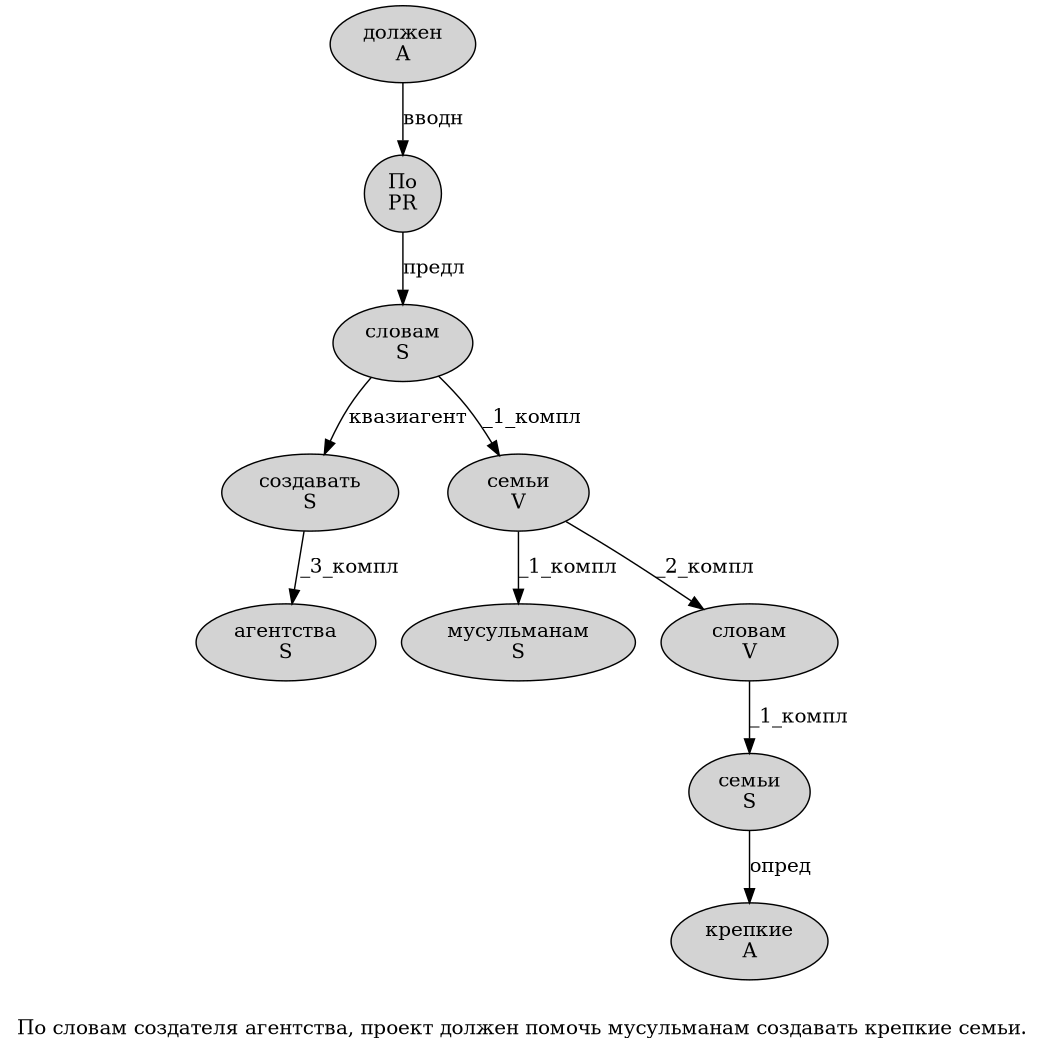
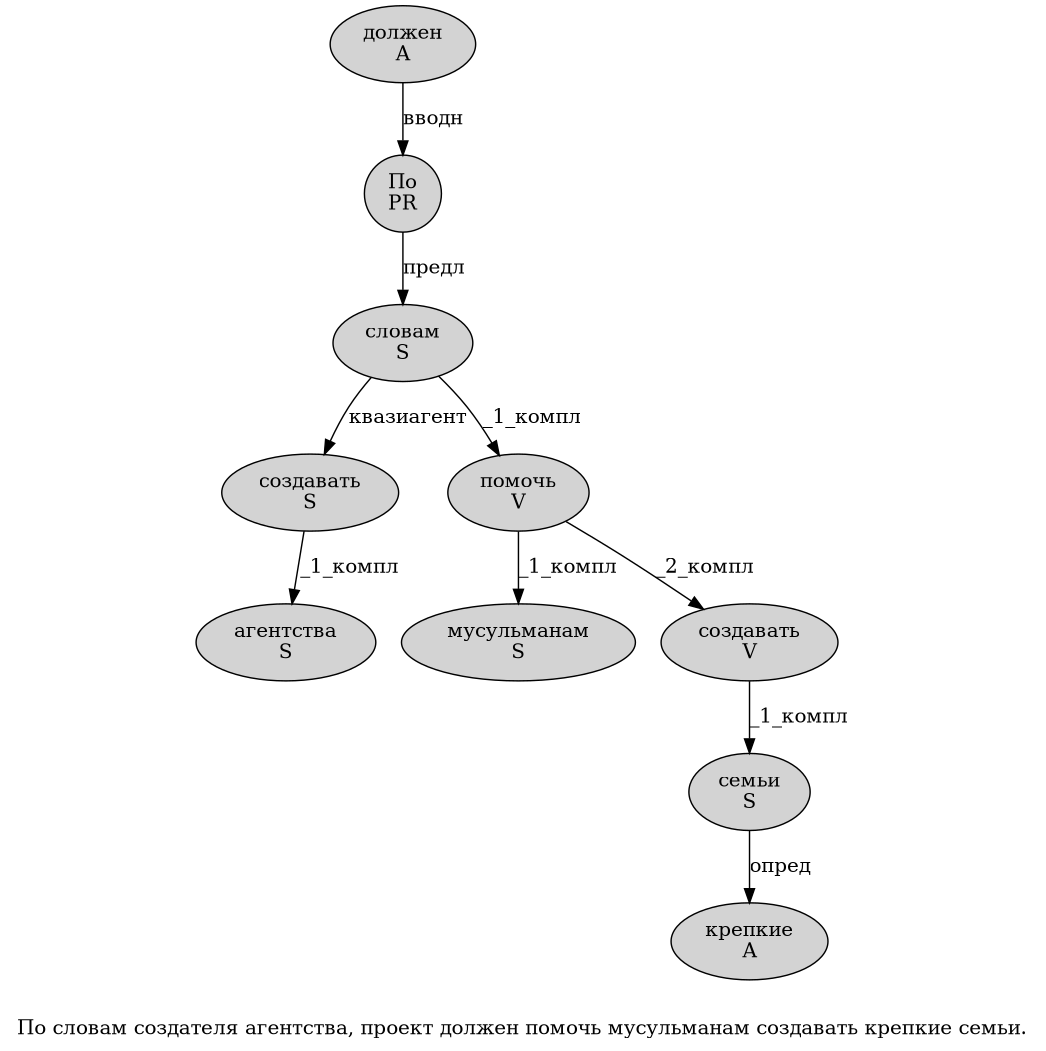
(518, 493) -> (518, 493)
(350, 567) -> (350, 567)
(750, 642) -> (750, 642)
